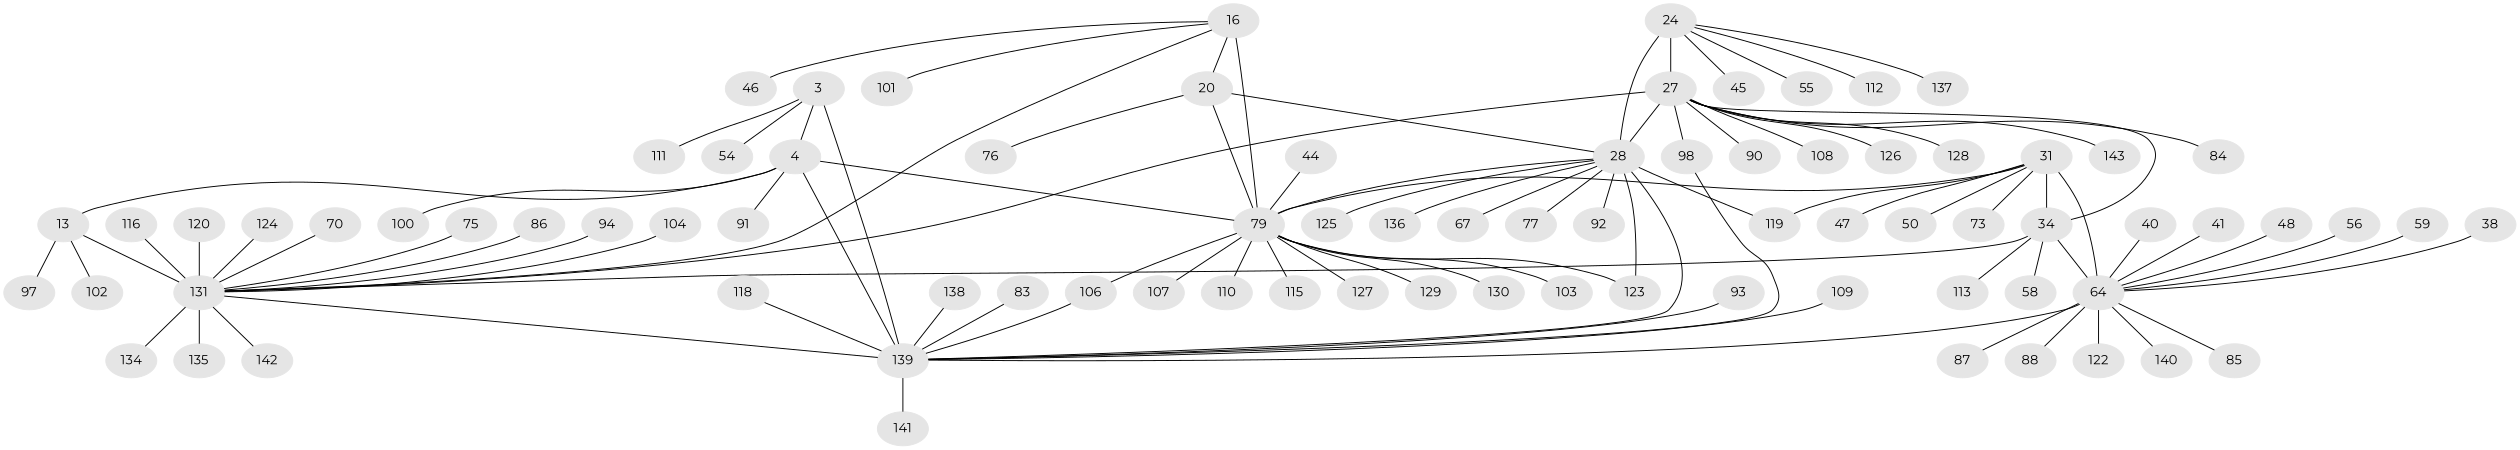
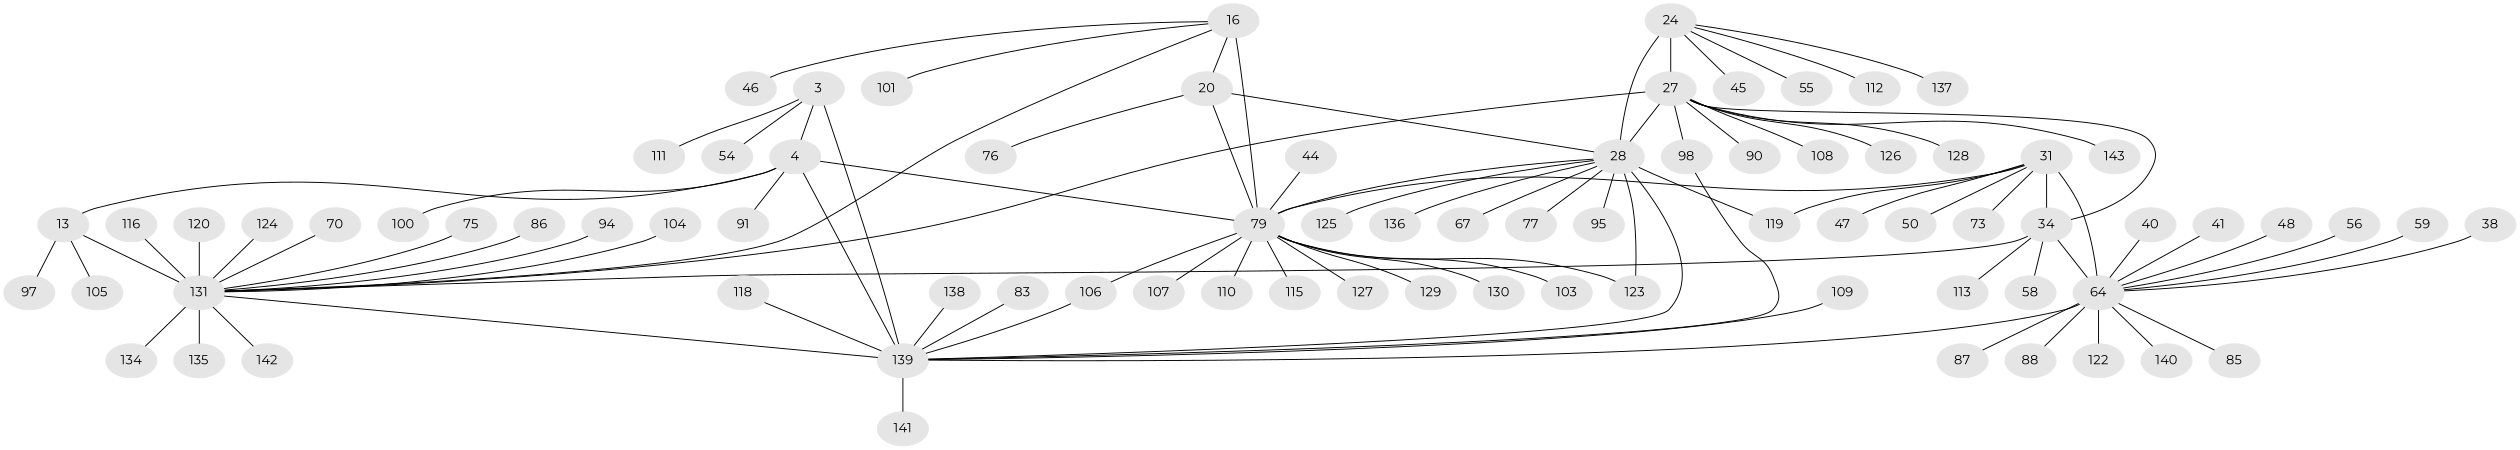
(2218, 157) -> none
(1599, 225) -> (1599, 225)
(97, 293) -> (97, 293)
(1739, 293) -> none
